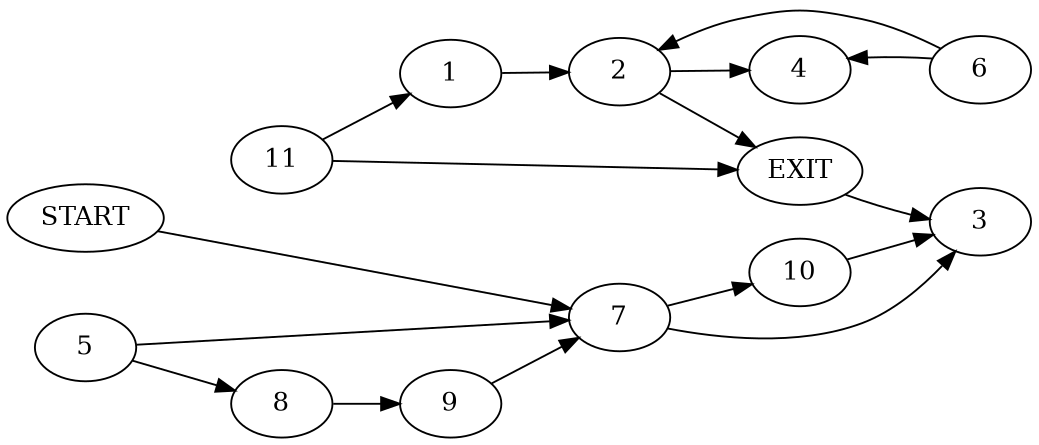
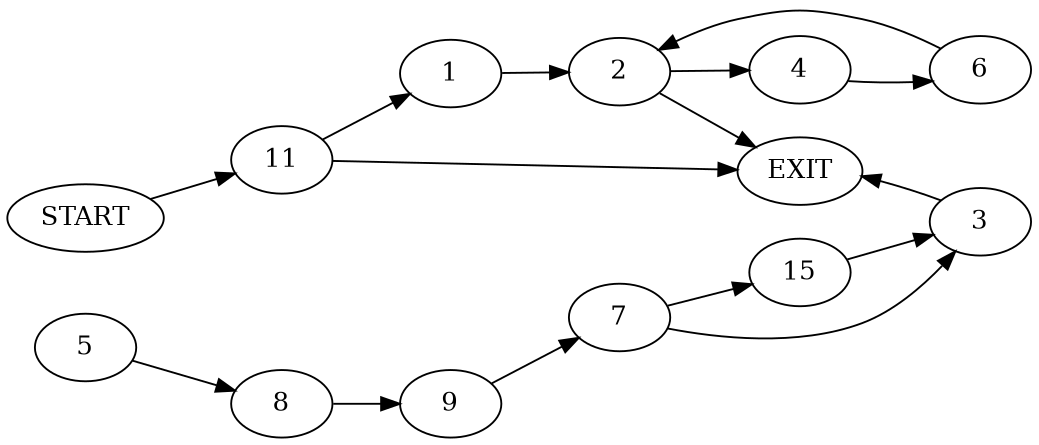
(900, 57) -> (881, 82)
(878, 206) -> (911, 190)
(355, 268) -> (184, 189)
(800, 272) -> (800, 272)
(343, 333) -> none
